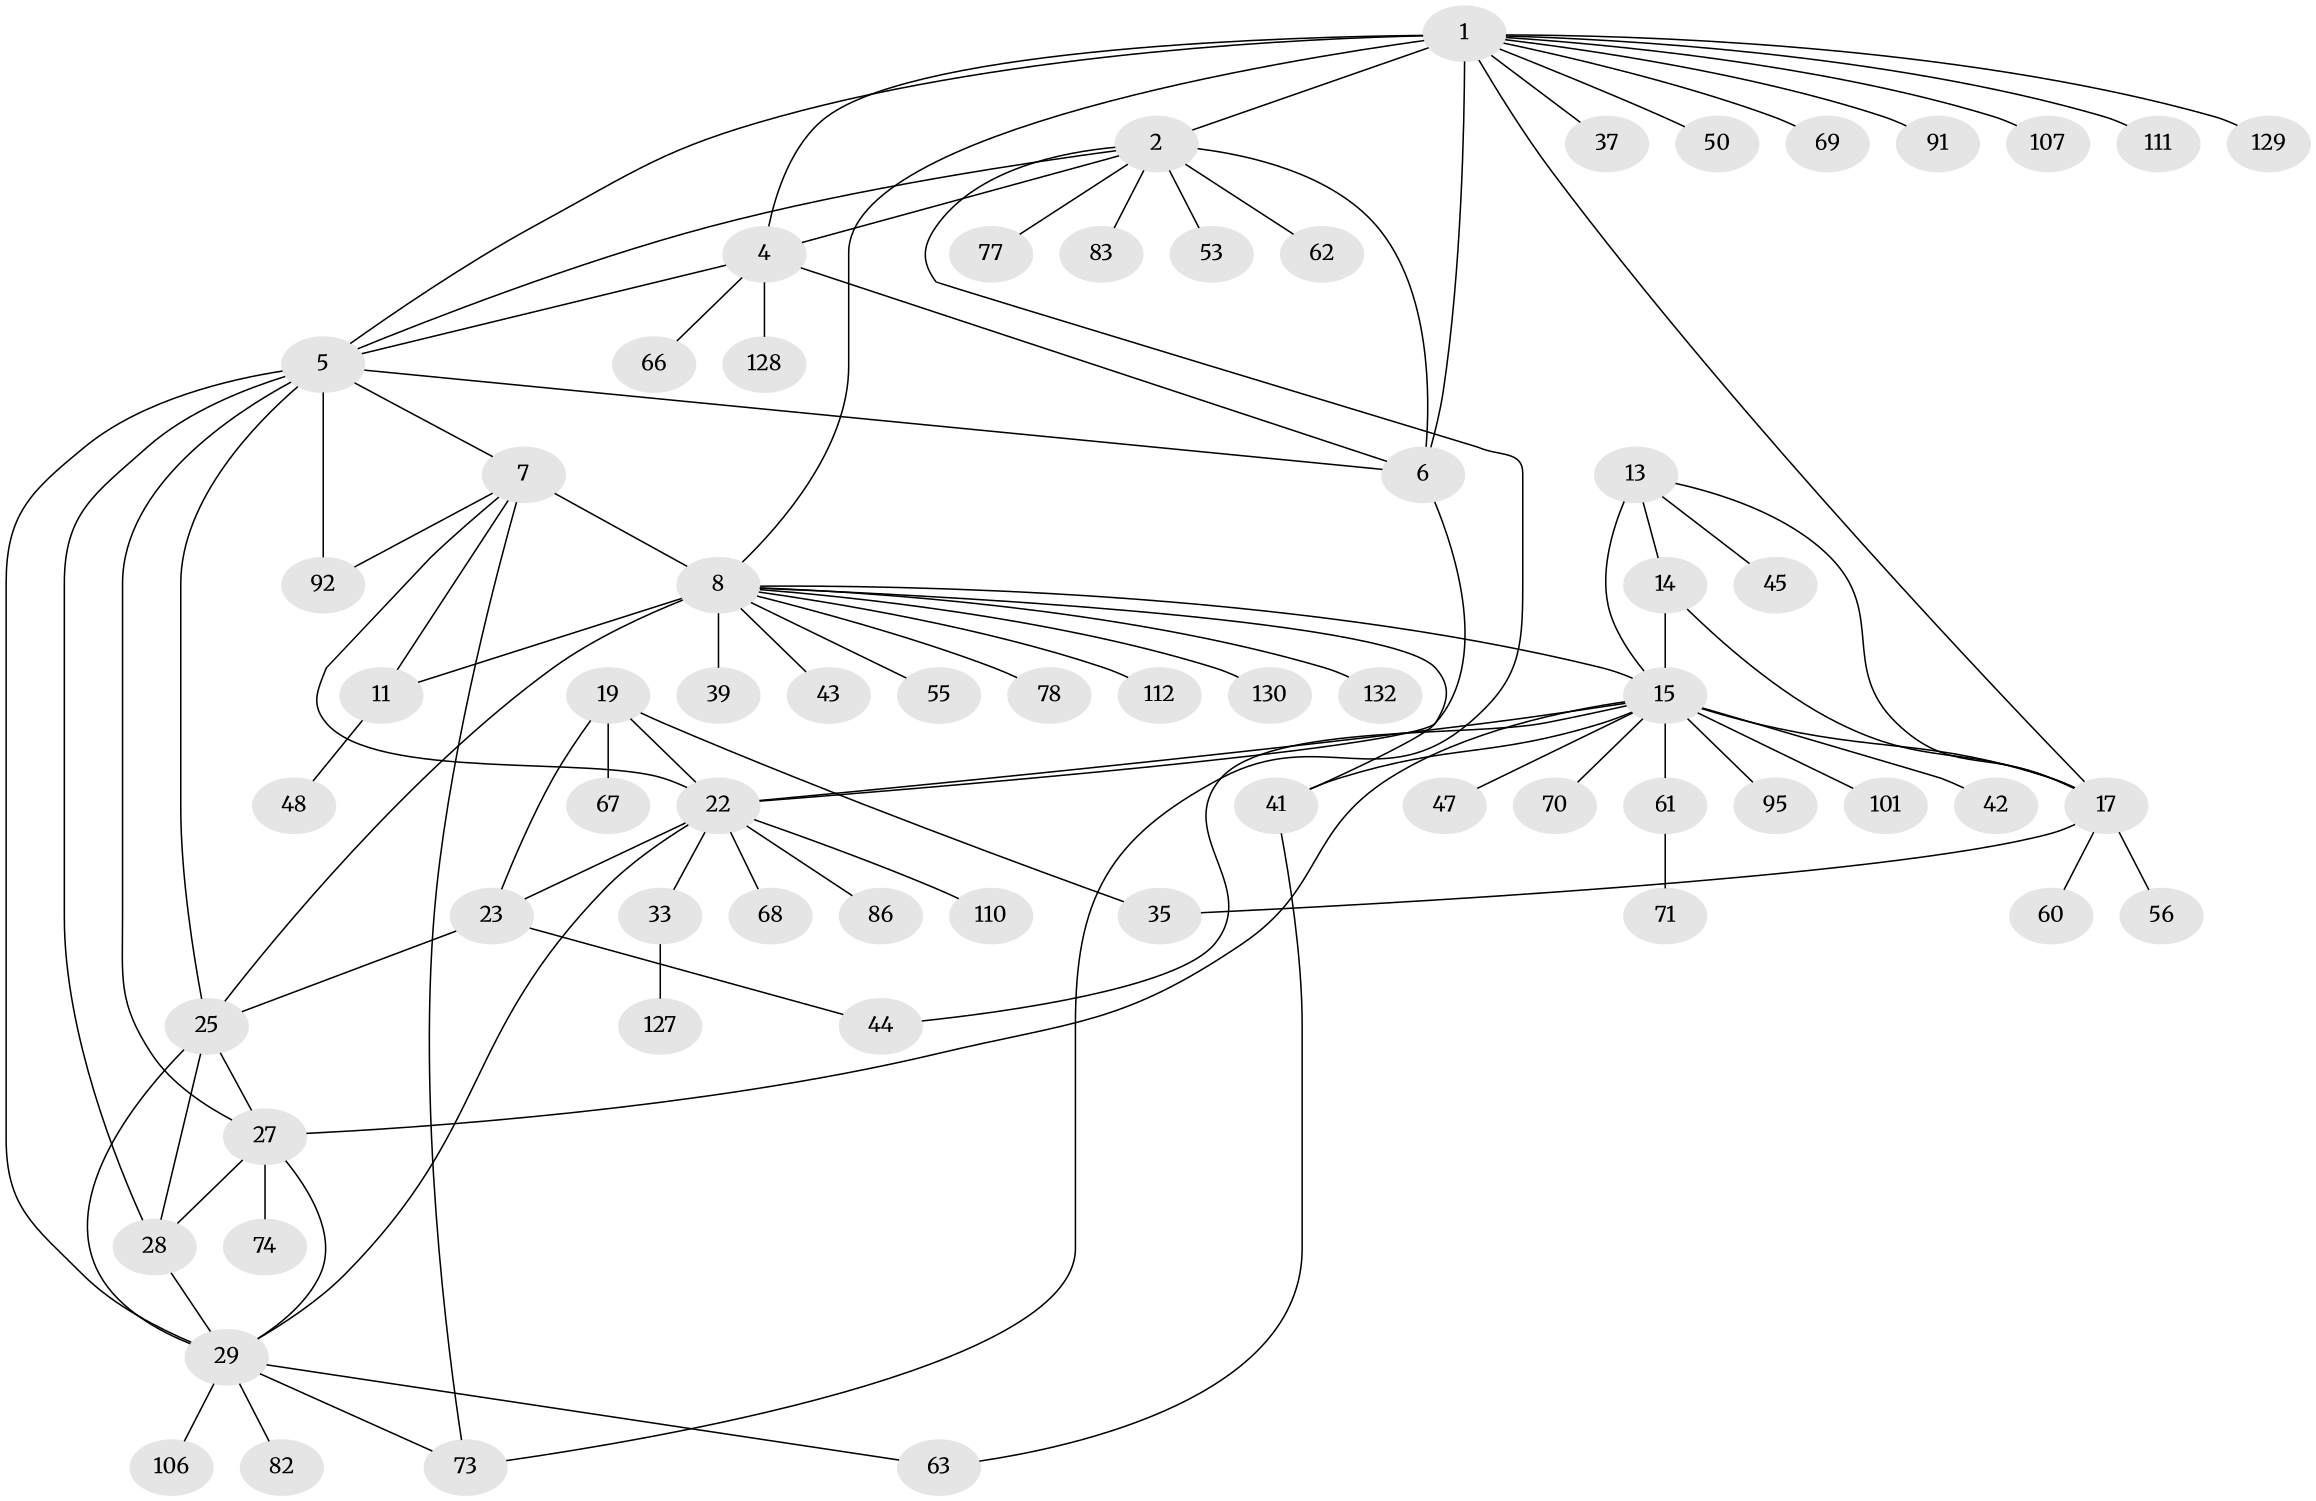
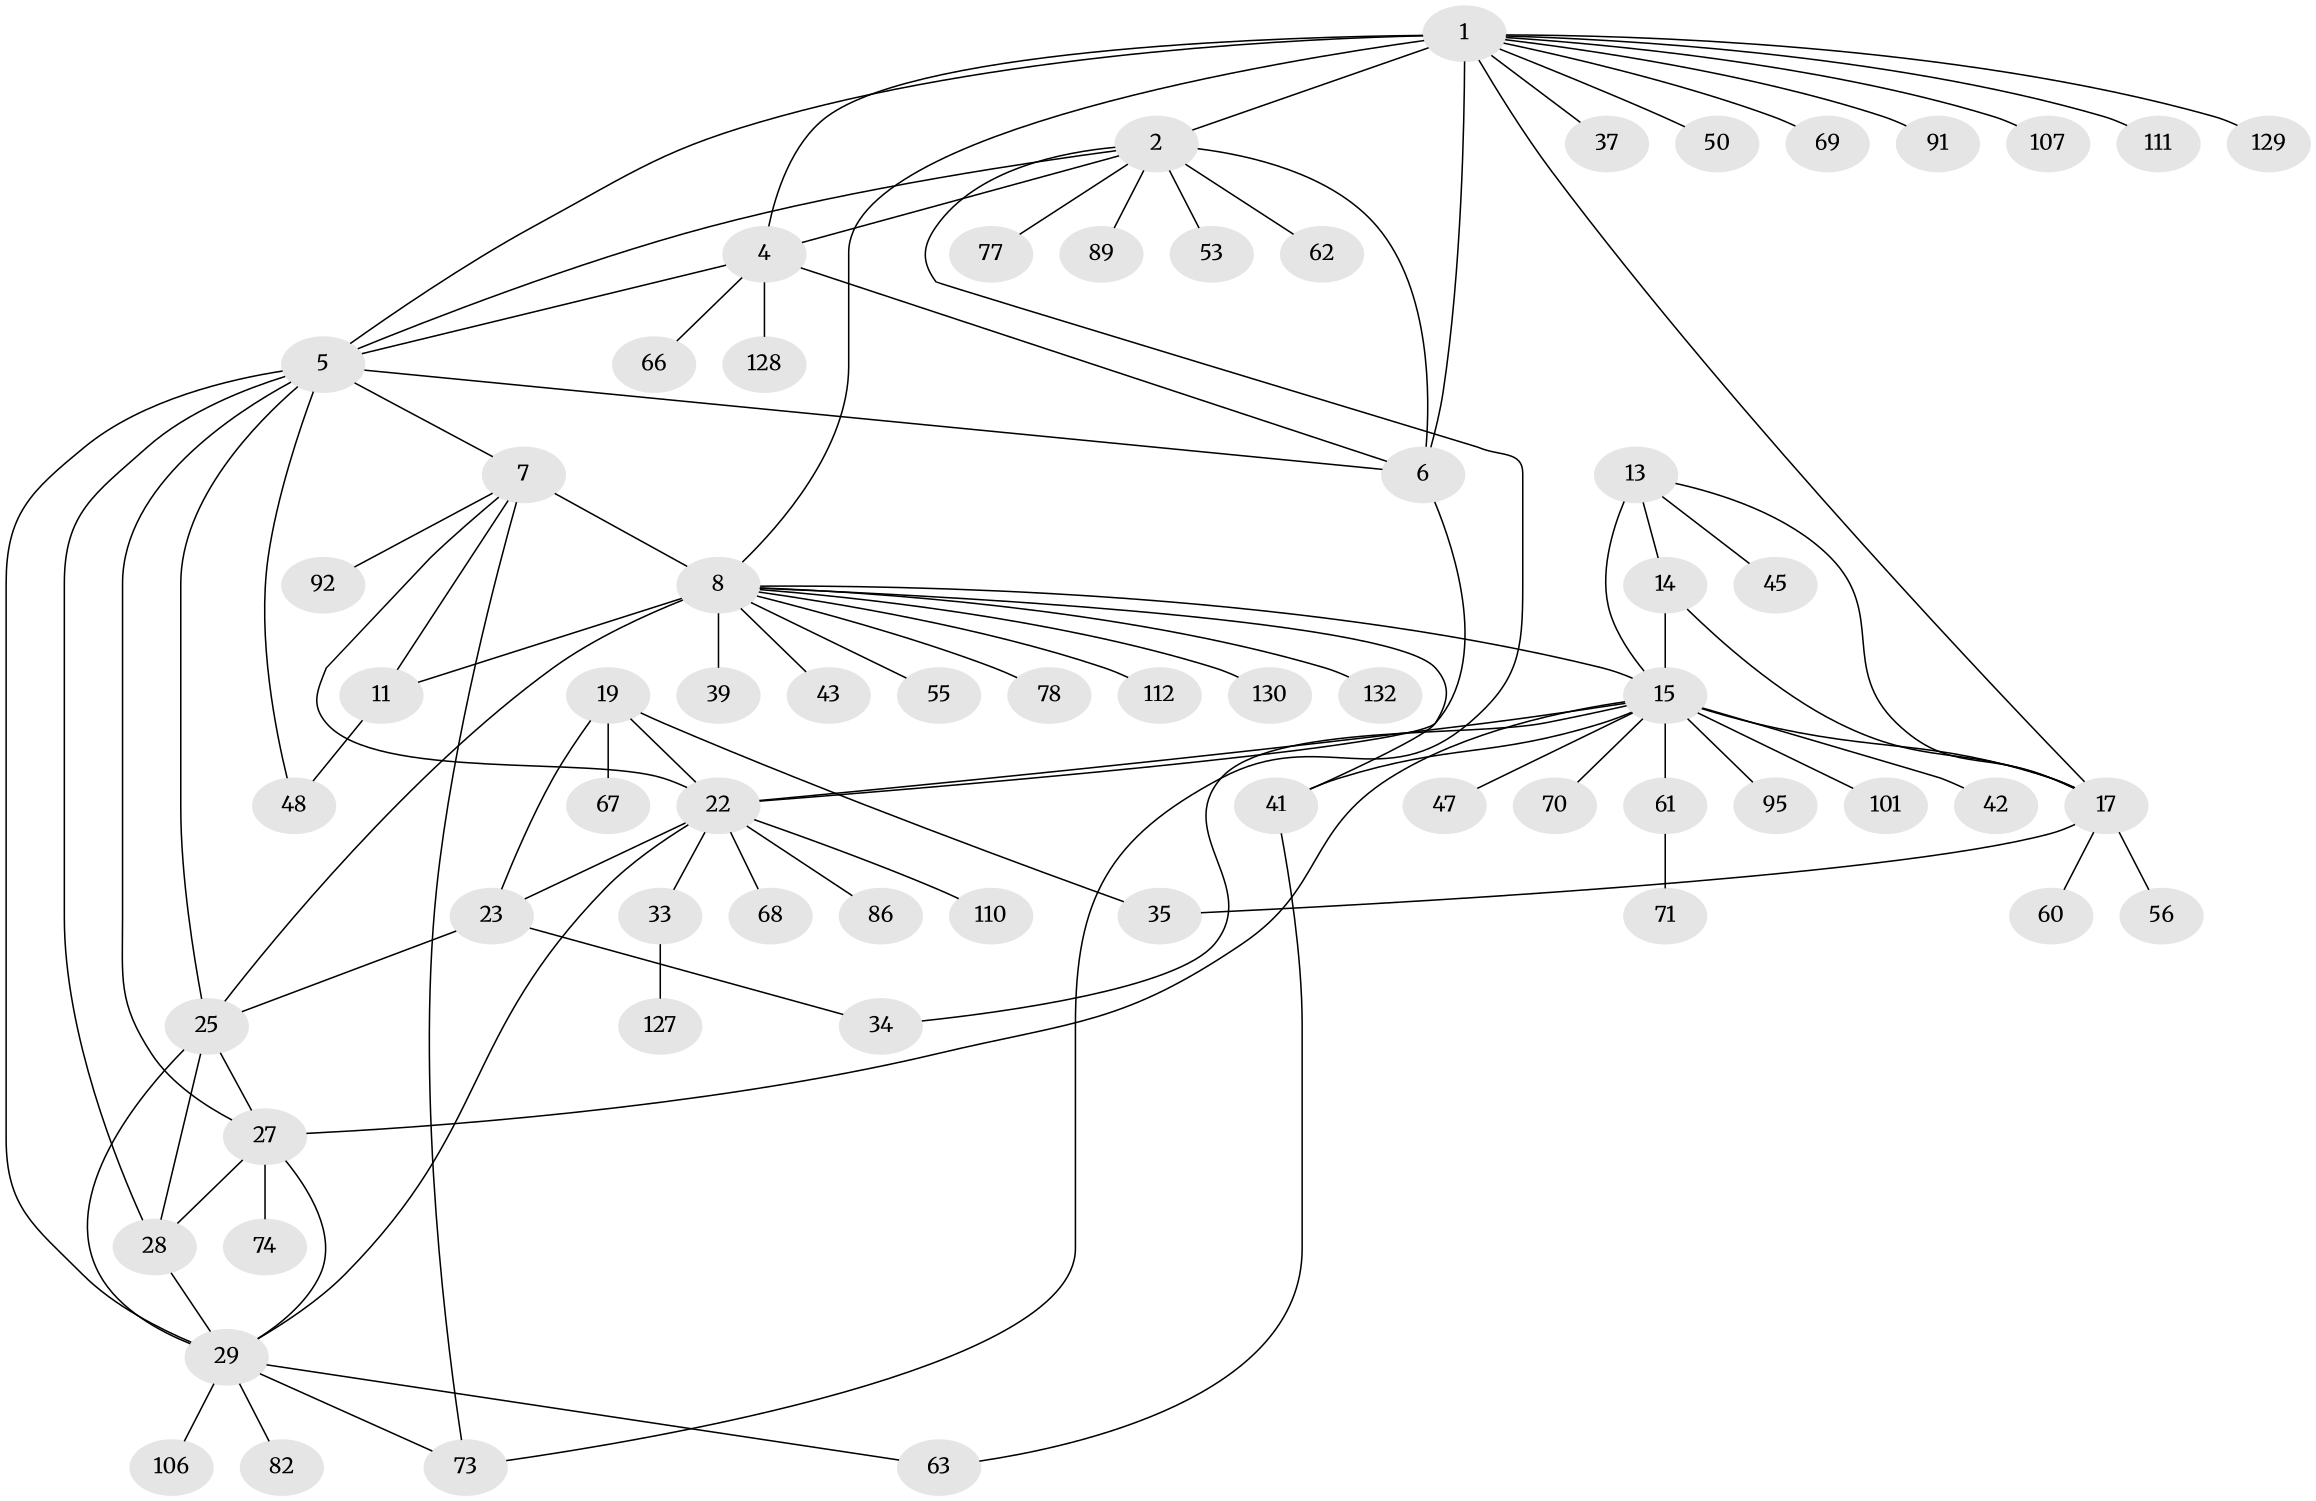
(1101, 254) -> (1101, 254)
(323, 475) -> (266, 583)
(881, 1026) -> (881, 1026)
